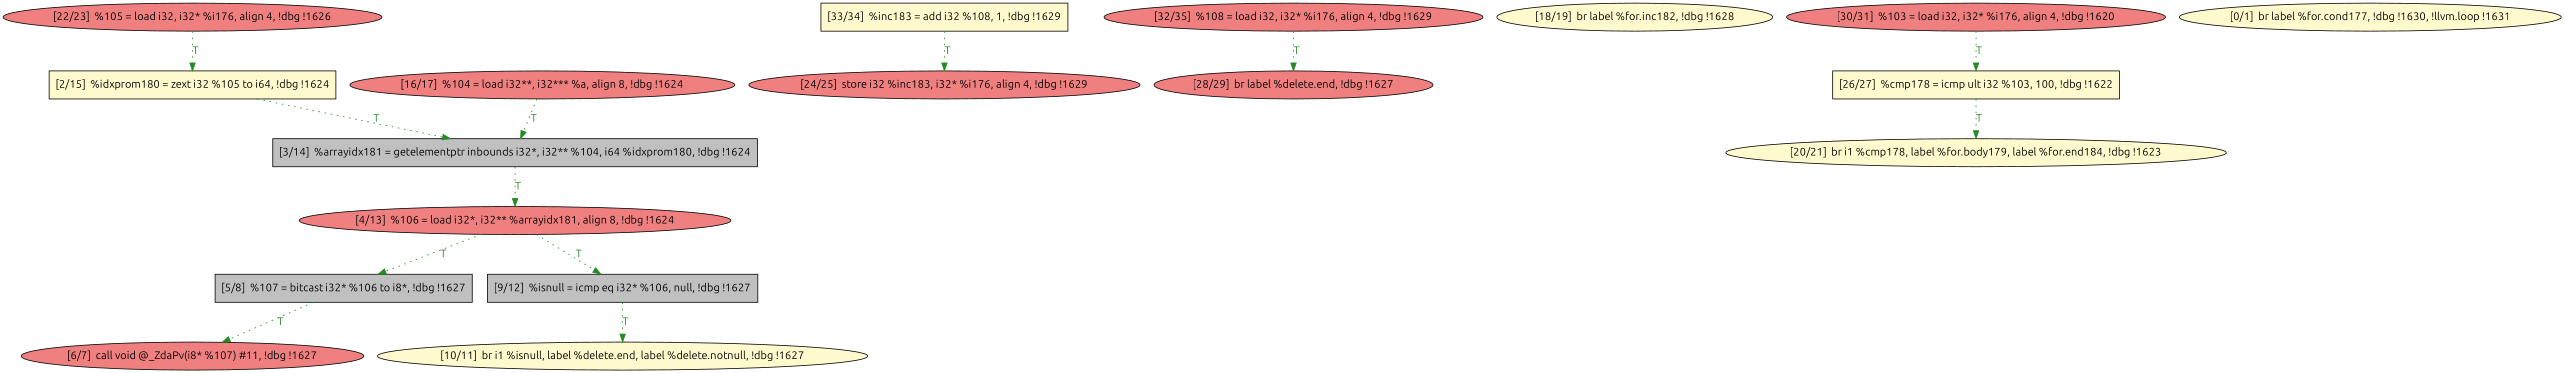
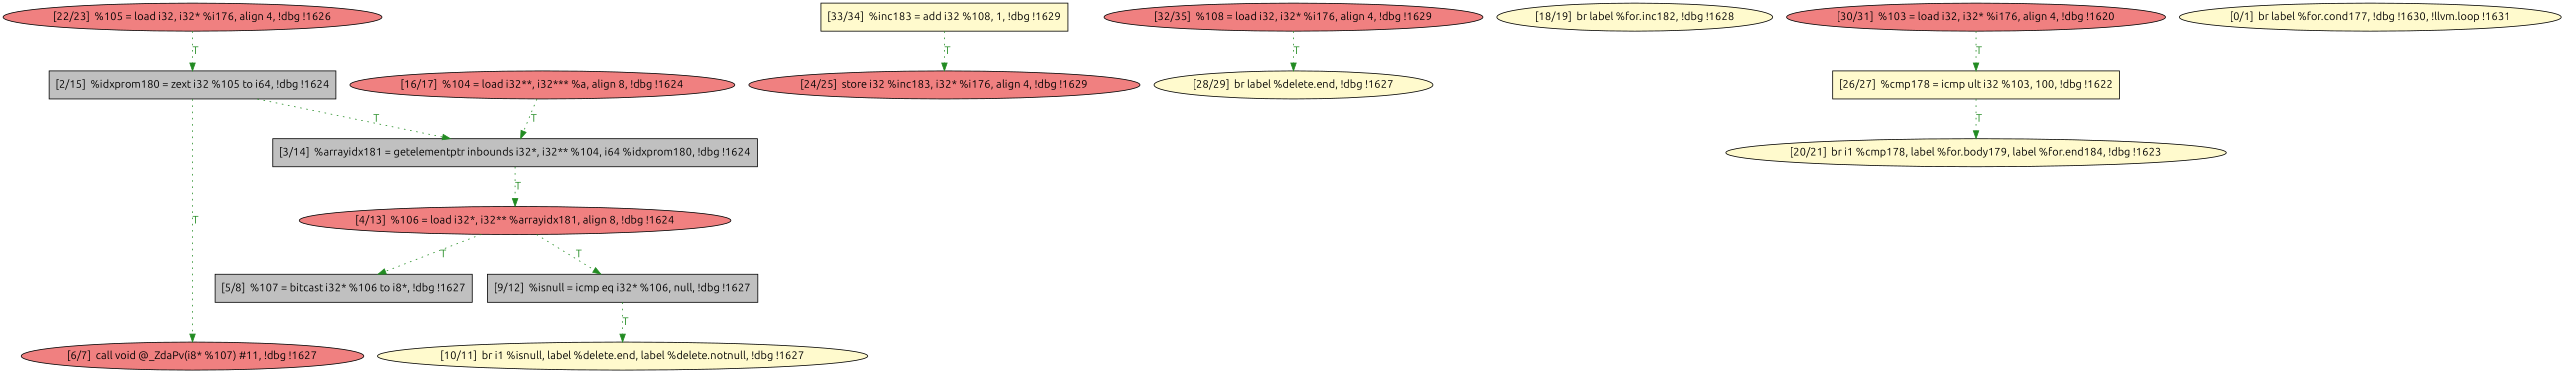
(193, 85) -> (193, 85)
(1293, 85) -> (1293, 85)
(271, 321) -> (193, 217)
